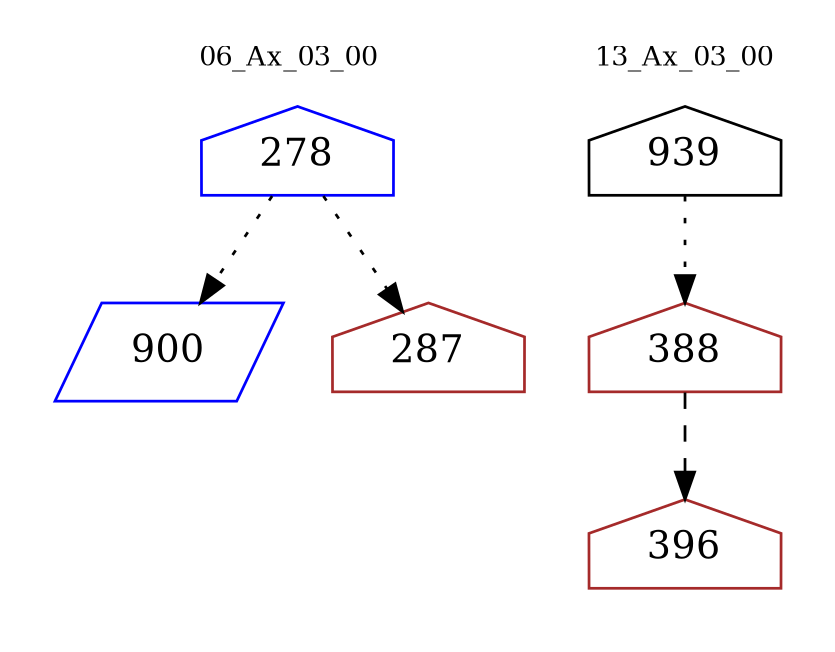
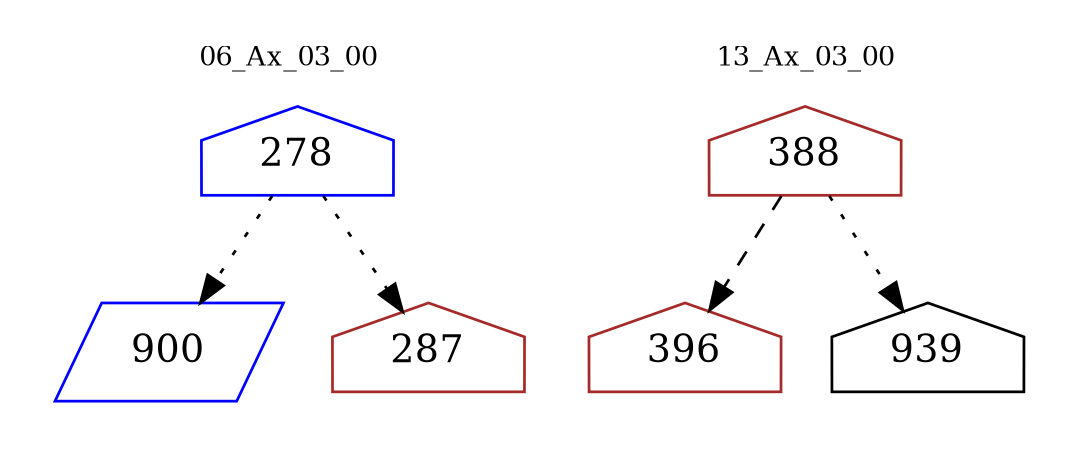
(685, 235) -> (858, 241)
